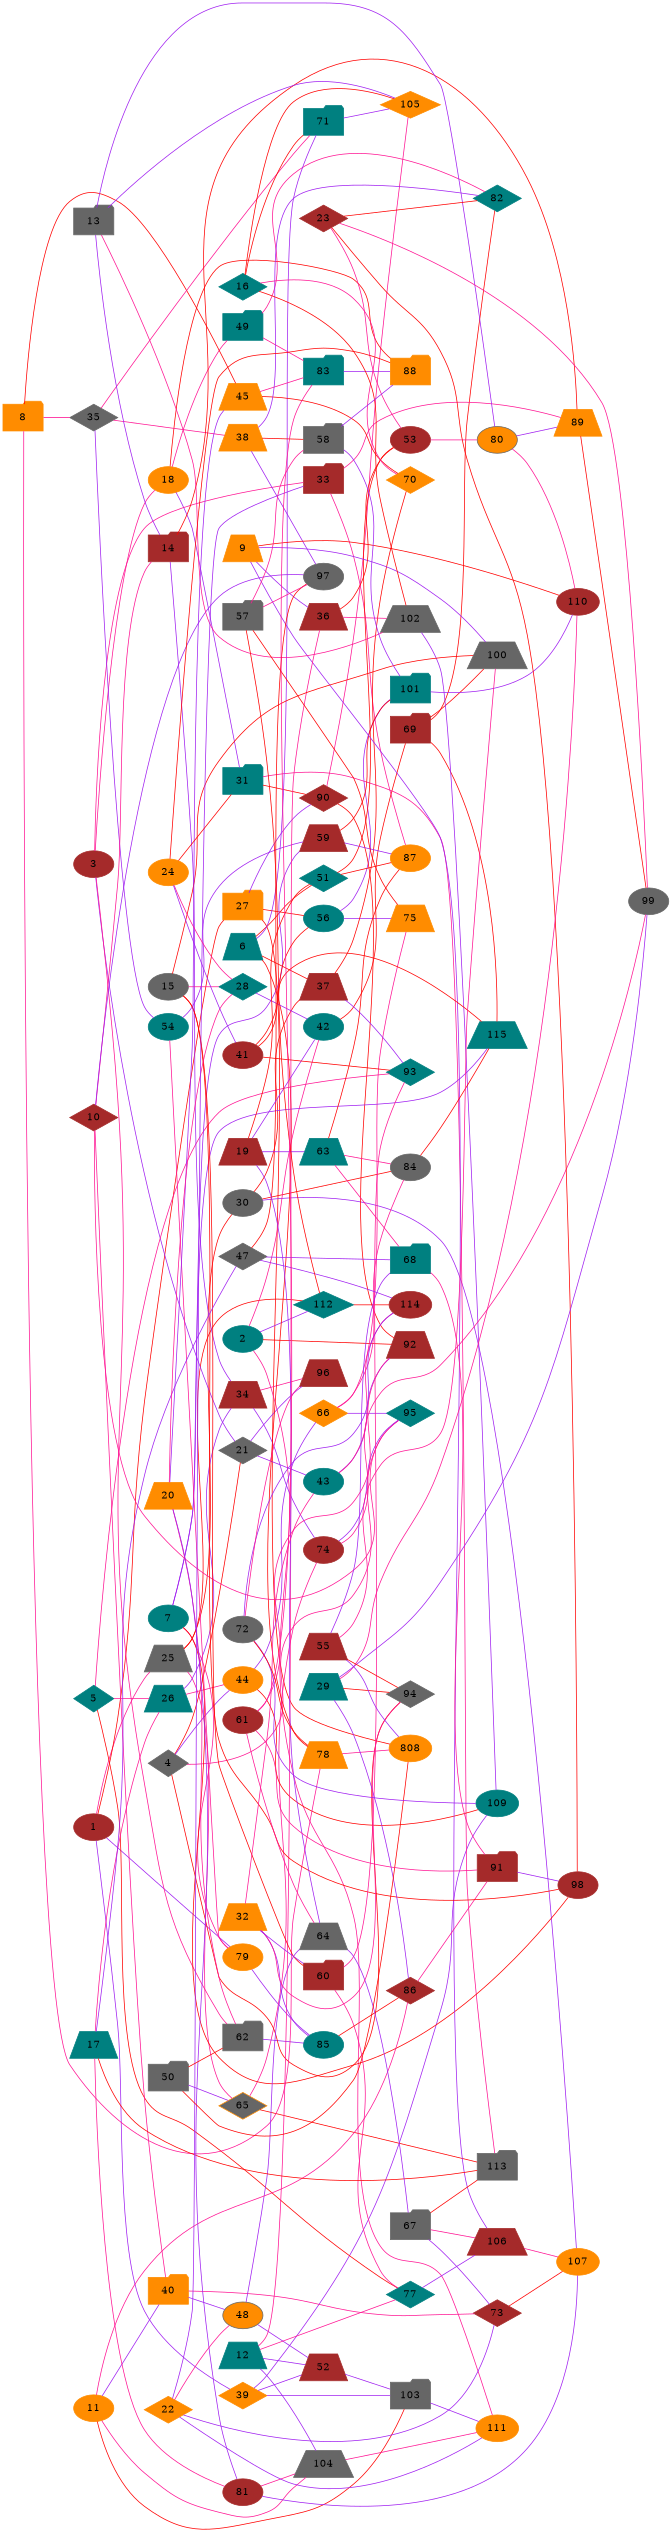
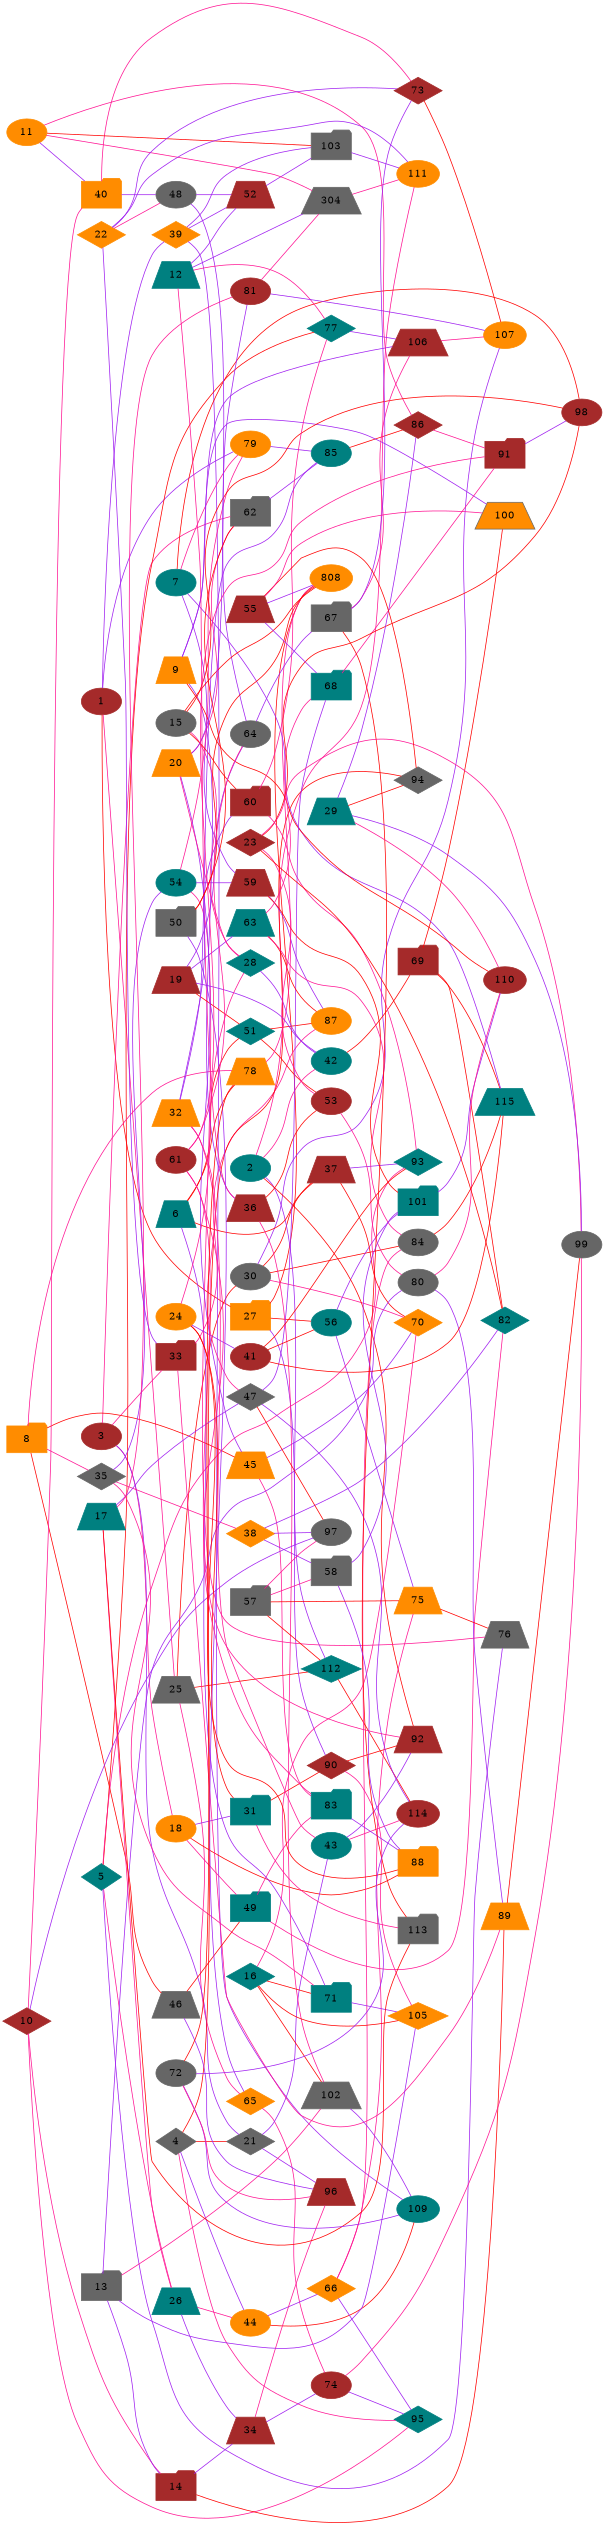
(343, 414) -> (349, 1406)
(243, 438) -> (251, 1534)
(283, 439) -> (288, 1551)
(497, 440) -> (418, 1283)
(497, 655) -> (505, 516)
(239, 736) -> (248, 647)
none -> (338, 1296)
none -> (505, 1635)
(324, 1936) -> (251, 734)
(373, 1941) -> (211, 1260)
none -> (176, 2005)
(243, 2106) -> (251, 2101)
(369, 2136) -> none
(243, 2315) -> (176, 195)
(324, 2464) -> (331, 201)
